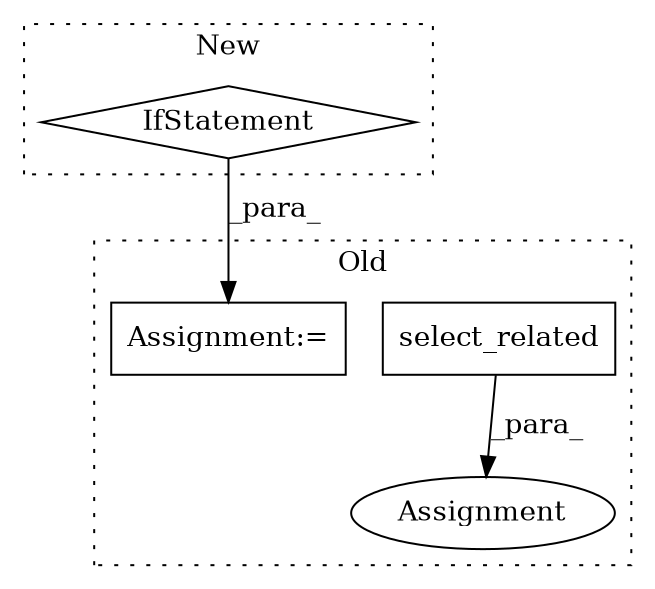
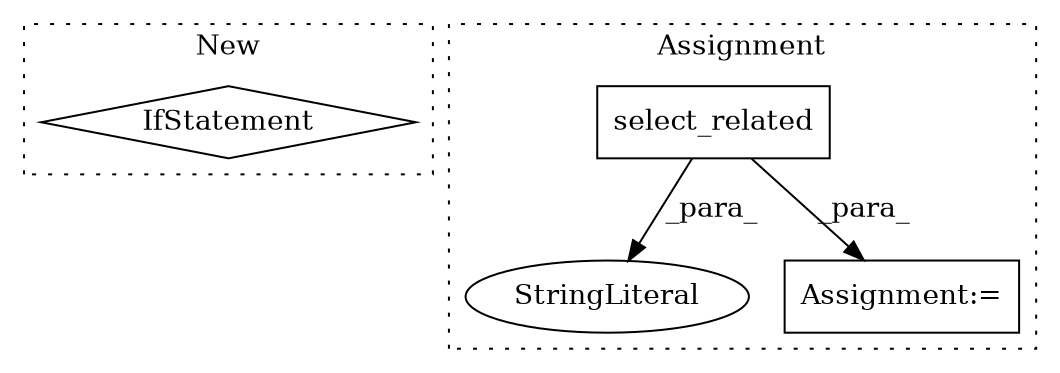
(228, 220) -> (800, 203)
(363, 264) -> (743, 47)
(483, 513) -> (607, 297)
